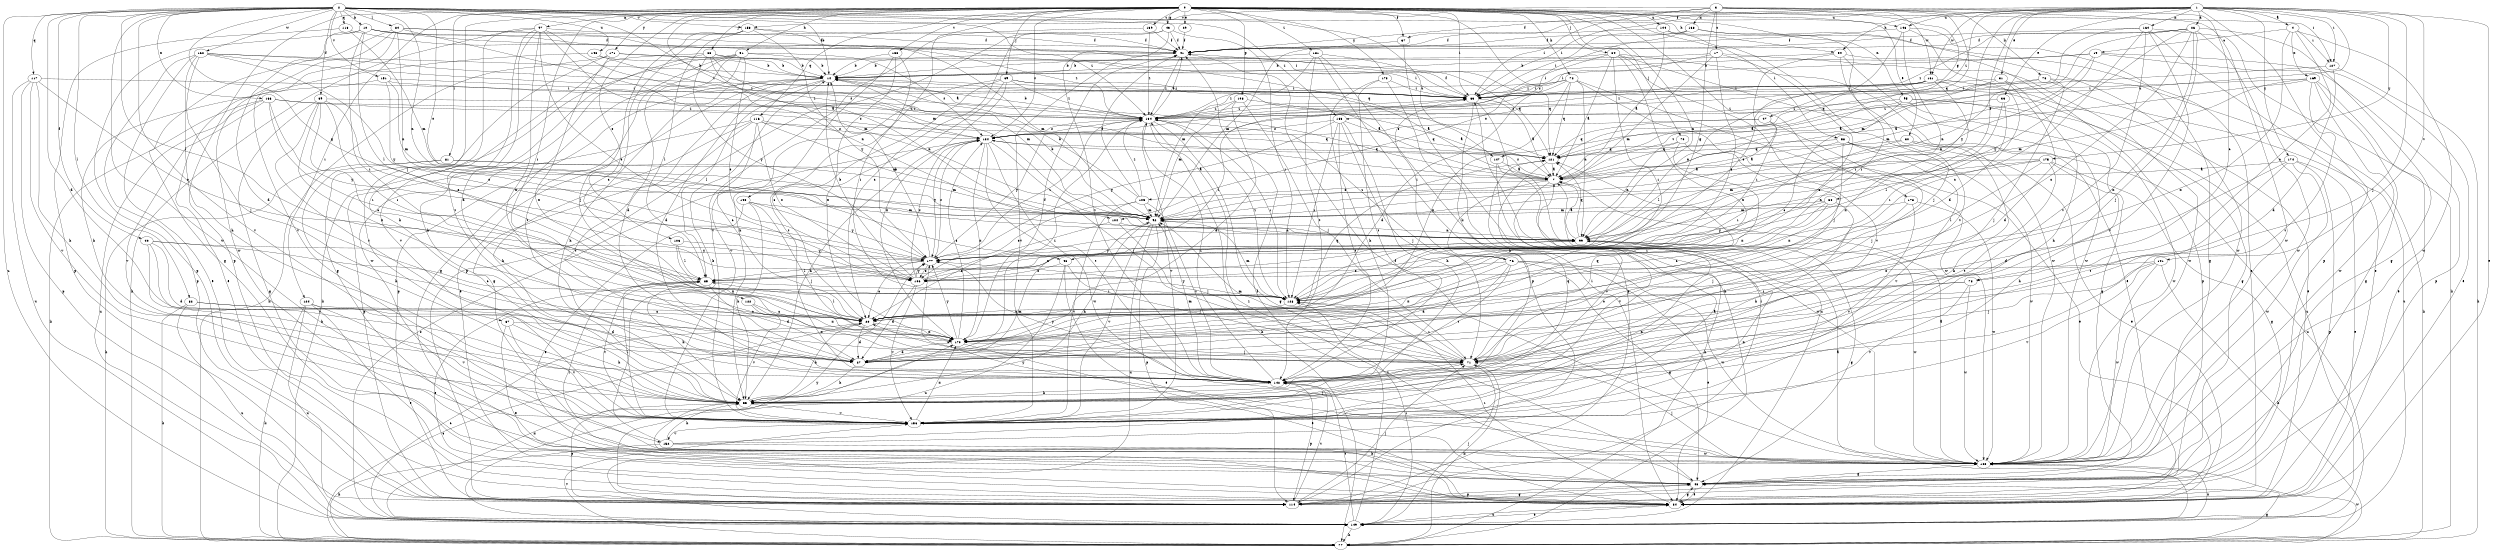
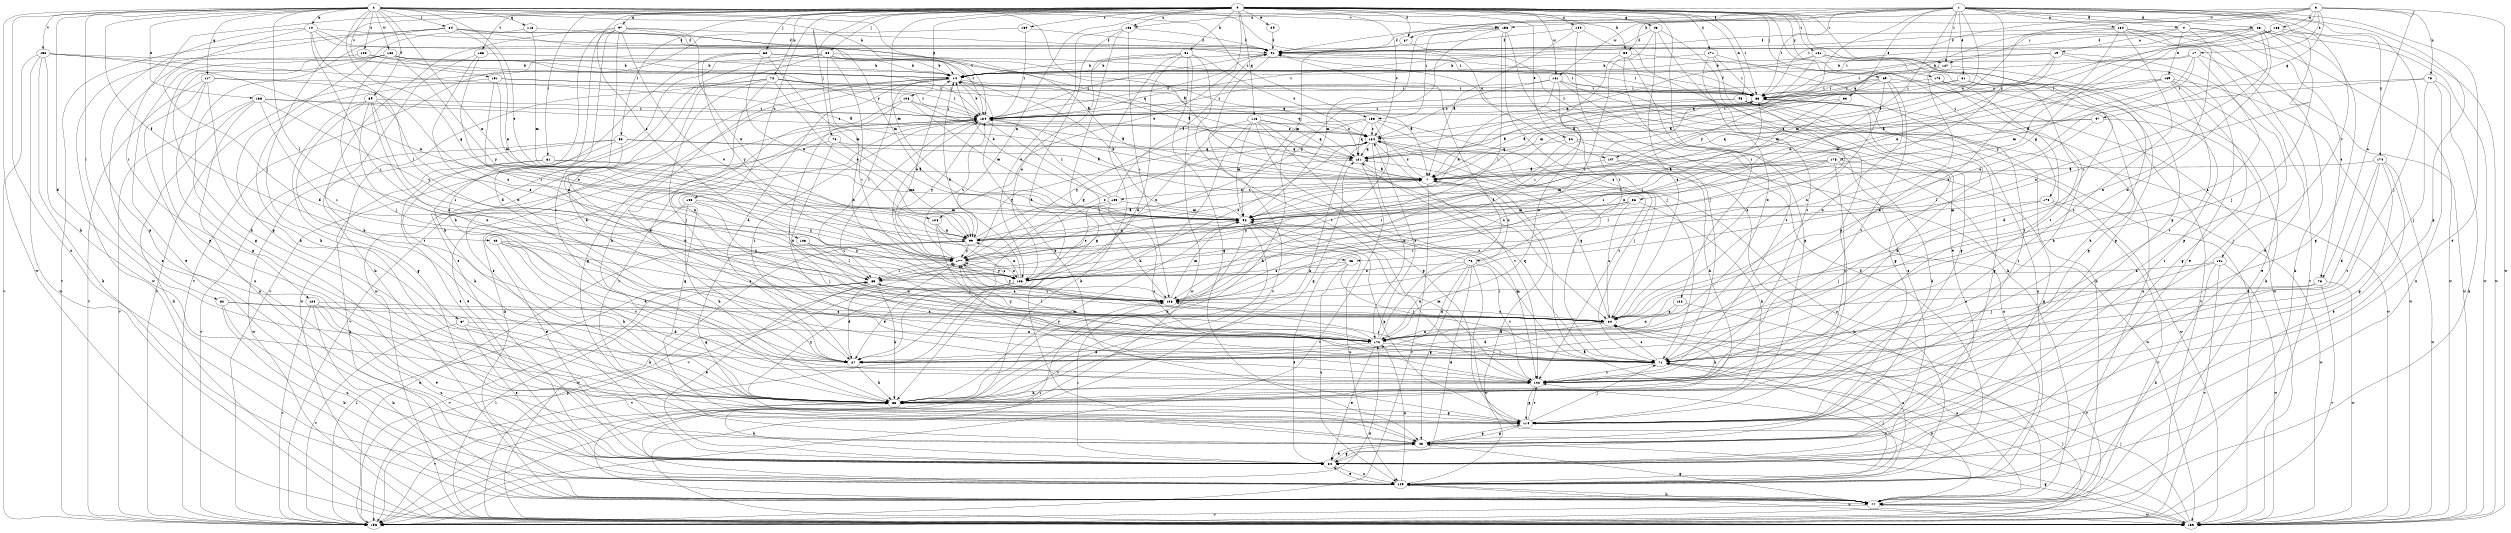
(1673, 139) -> (1505, 139)
(787, 426) -> (4, 459)
